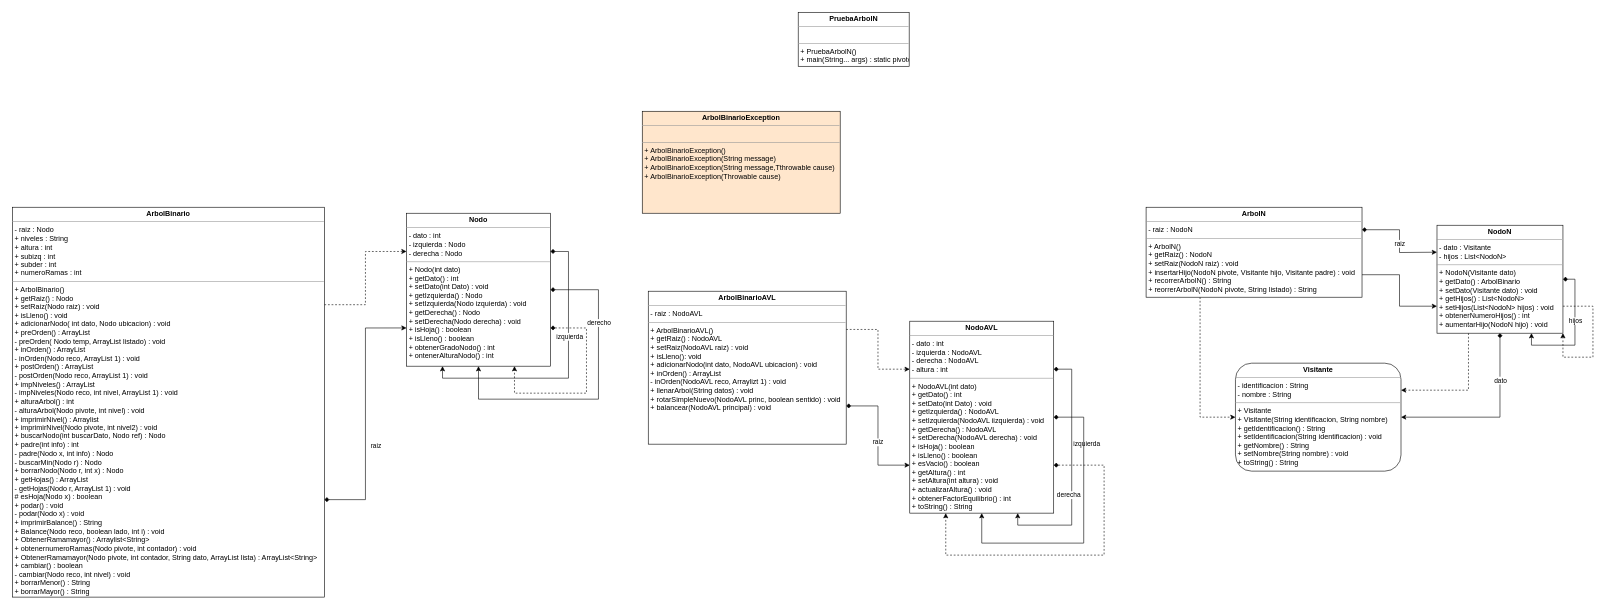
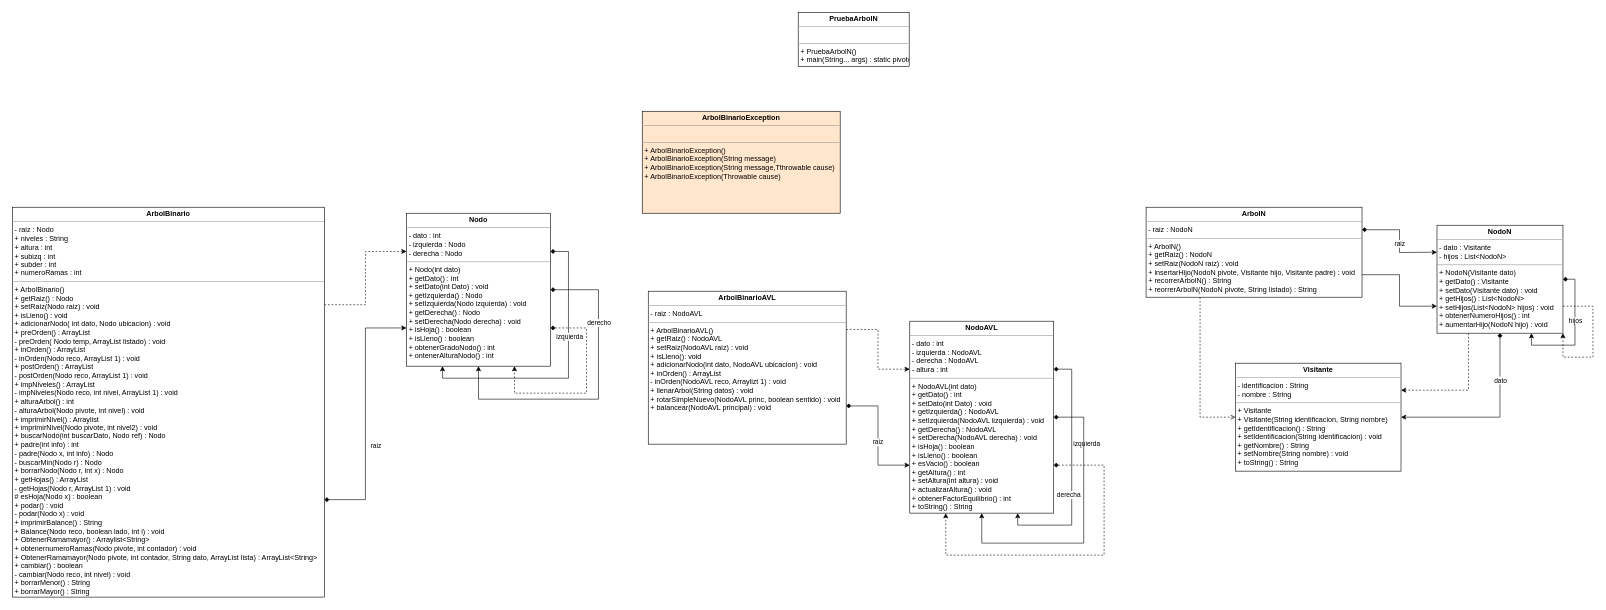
(1501, 269) -> (1501, 269)
(1230, 417) -> (1231, 417)
(1319, 417) -> (1319, 417)
